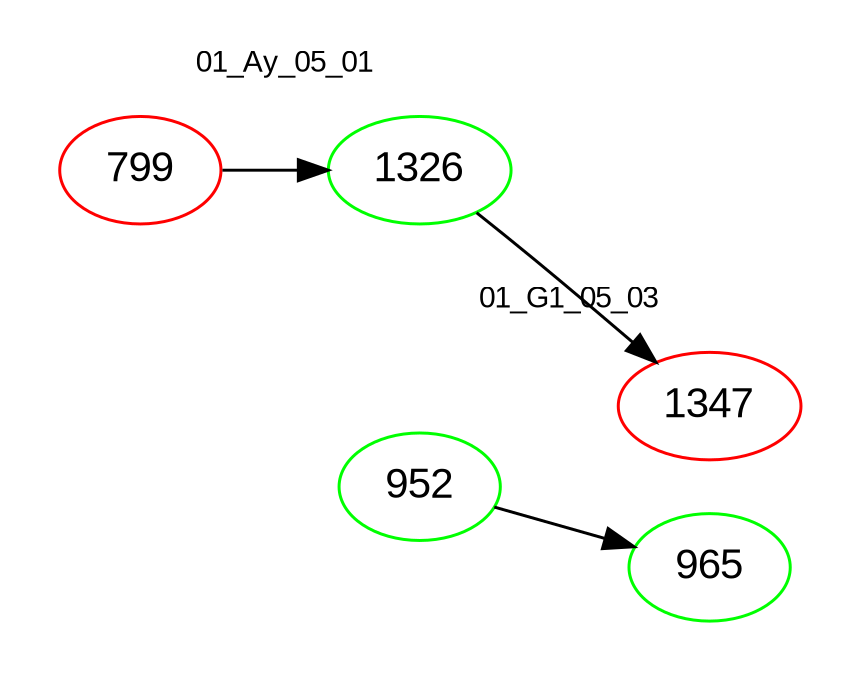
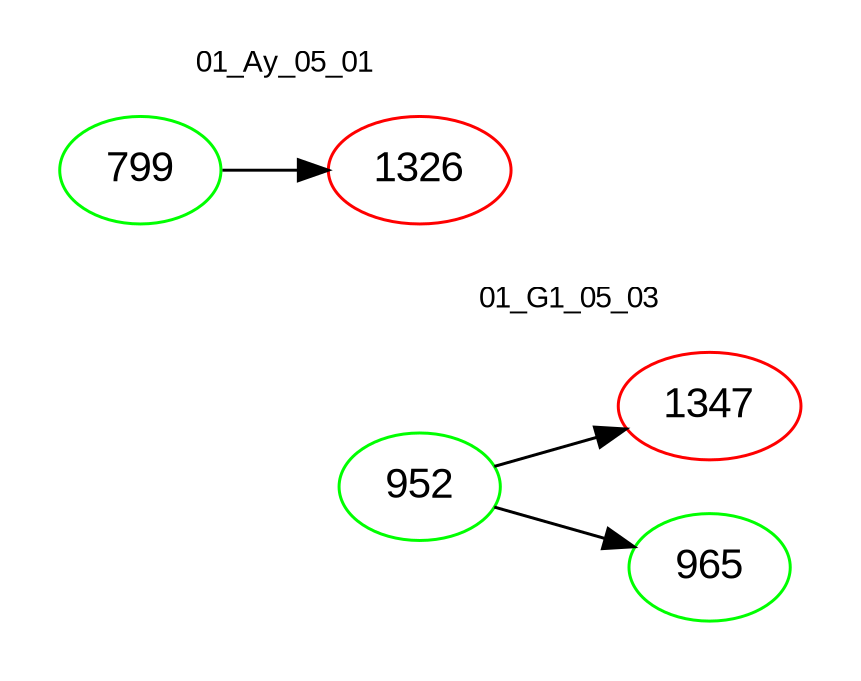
(140, 170) -> (140, 170)
(420, 170) -> (420, 170)
(571, 290) -> (546, 452)
